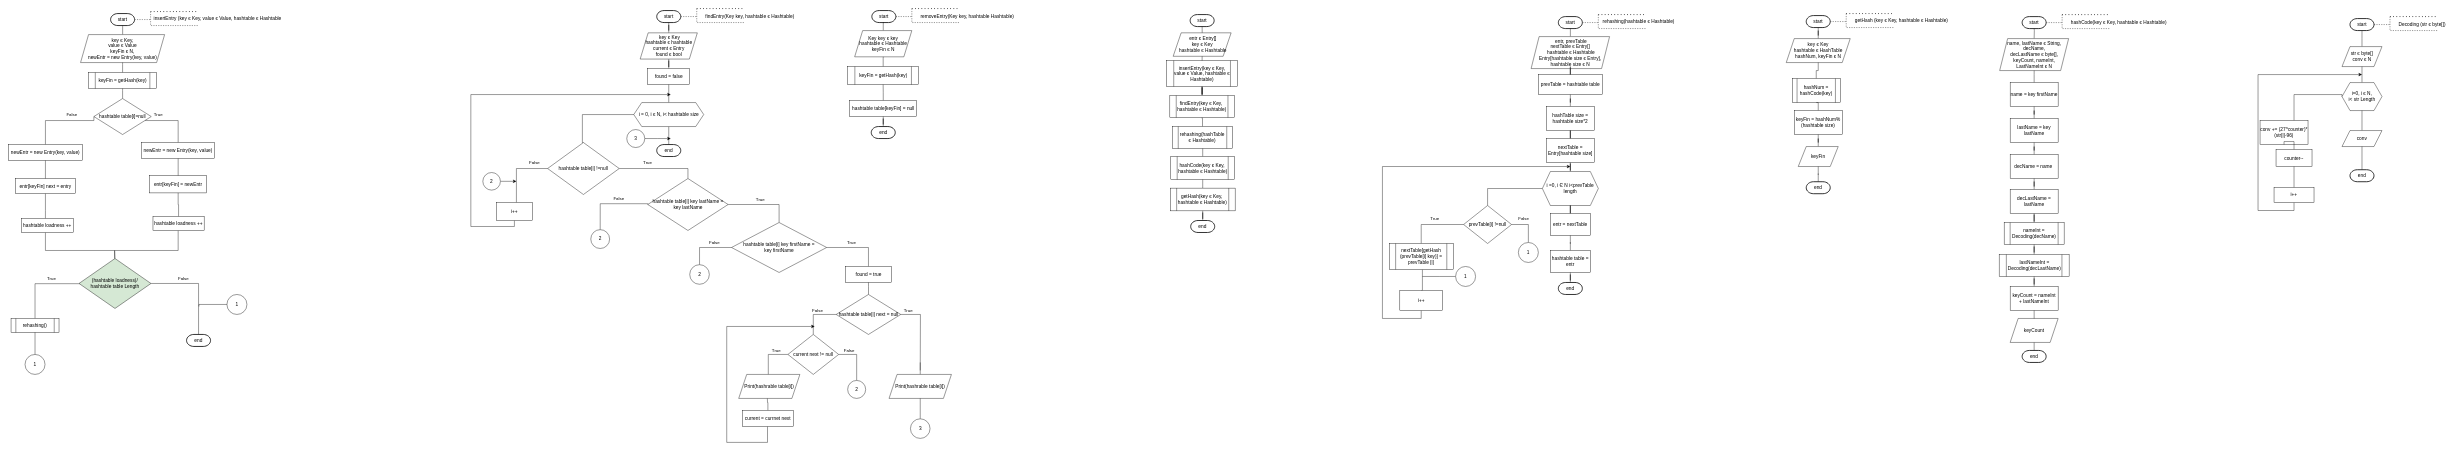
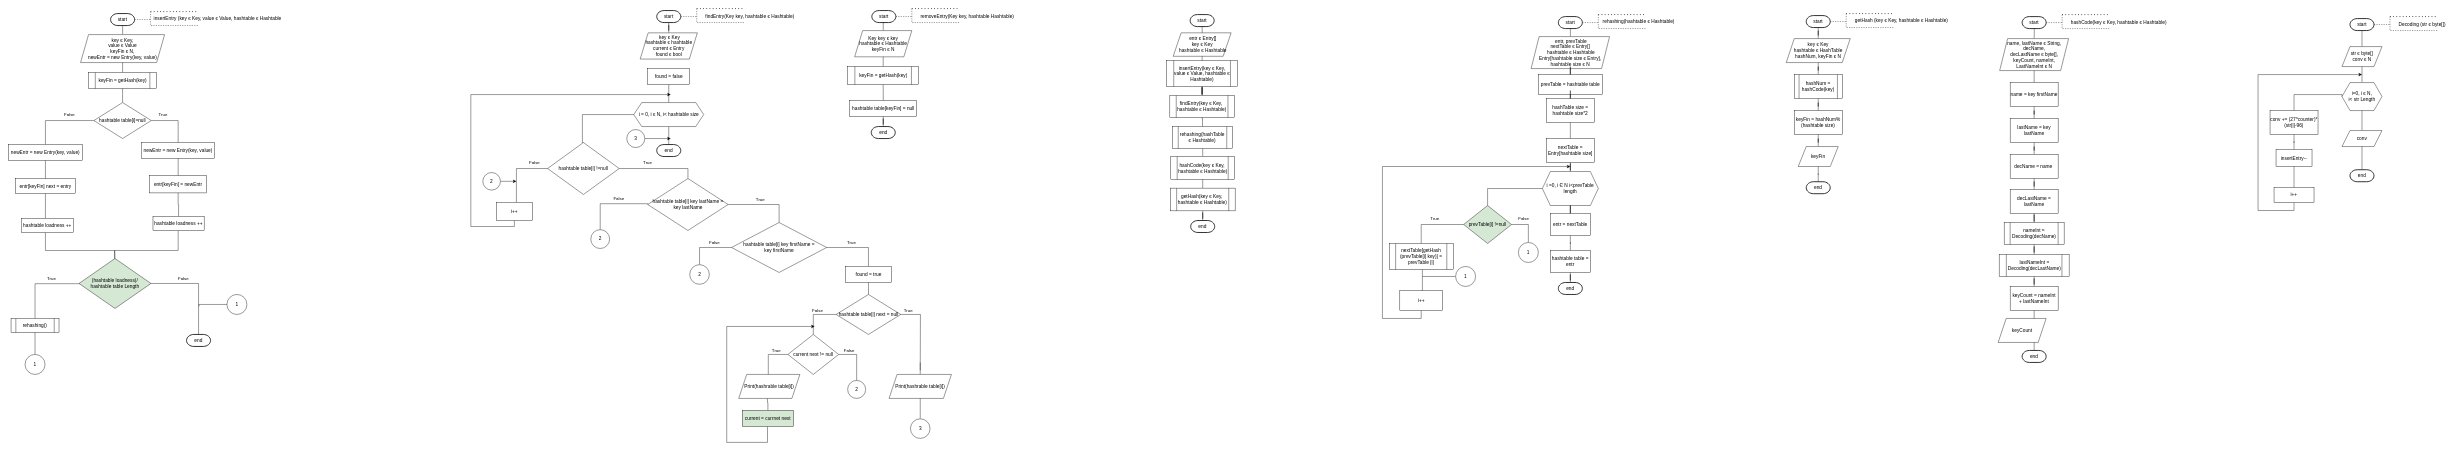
(669, 64) -> none
(1817, 91) -> (1819, 87)
(122, 117) -> (122, 121)
(1571, 119) -> (1571, 111)
(2285, 133) -> (2295, 123)
(2295, 158) -> (2295, 158)
(1488, 225) -> (1488, 225)
(2035, 331) -> (2023, 331)
(768, 419) -> (768, 419)
